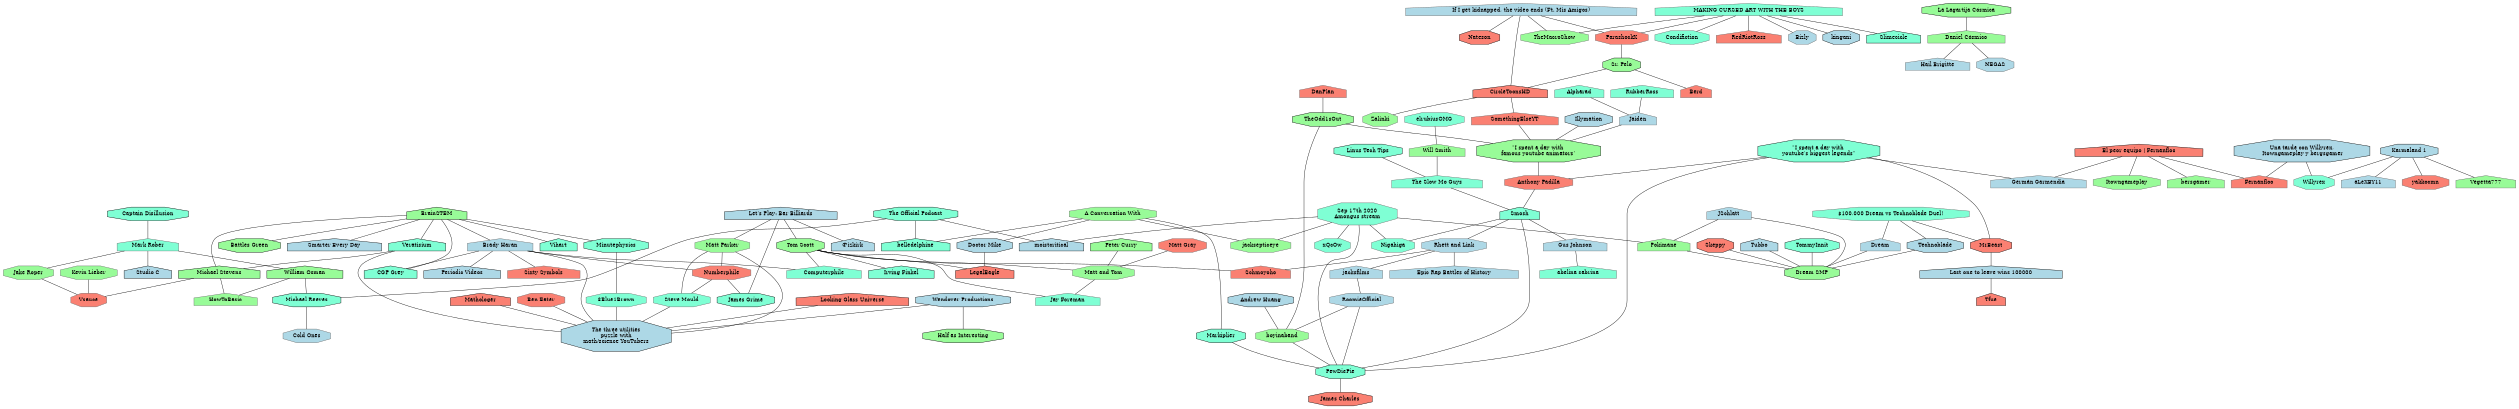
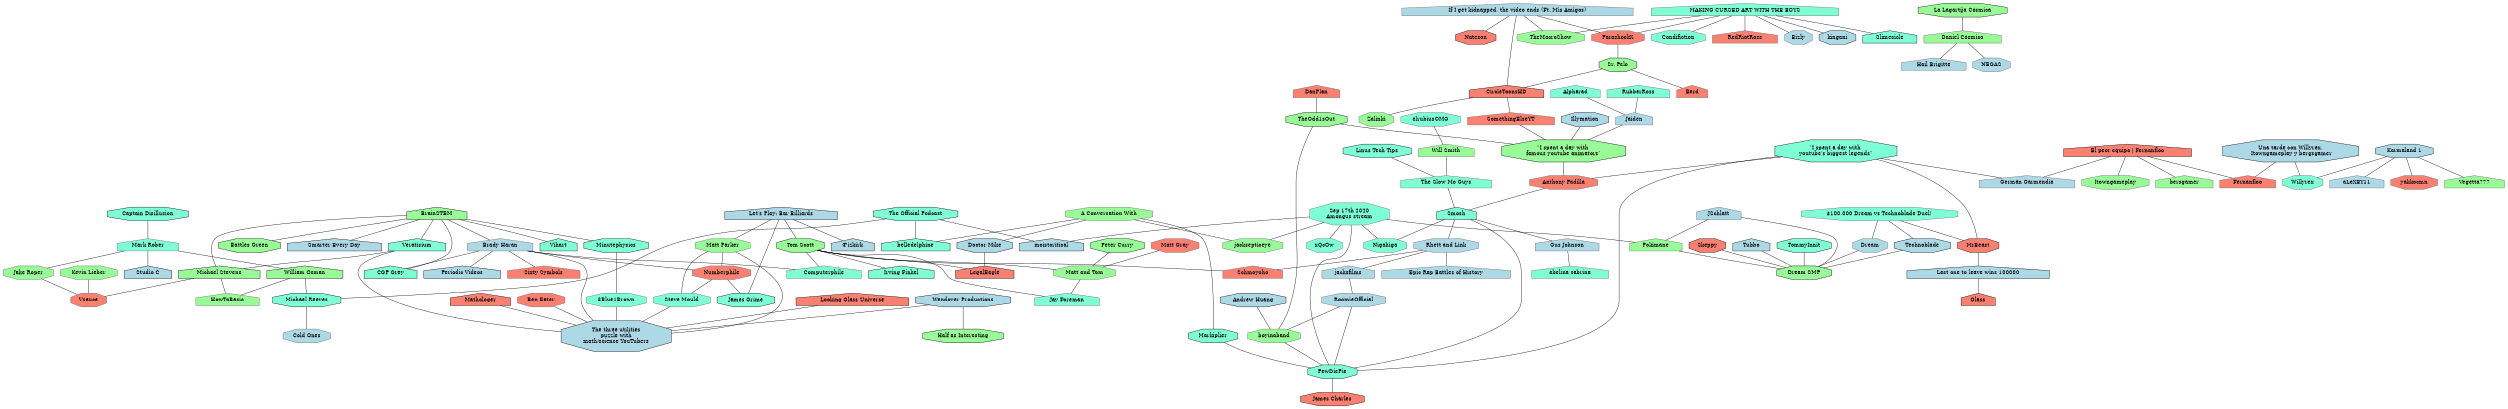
(1121, 245) -> (1117, 245)
(1880, 245) -> (1870, 245)
(1991, 300) -> (1978, 300)
